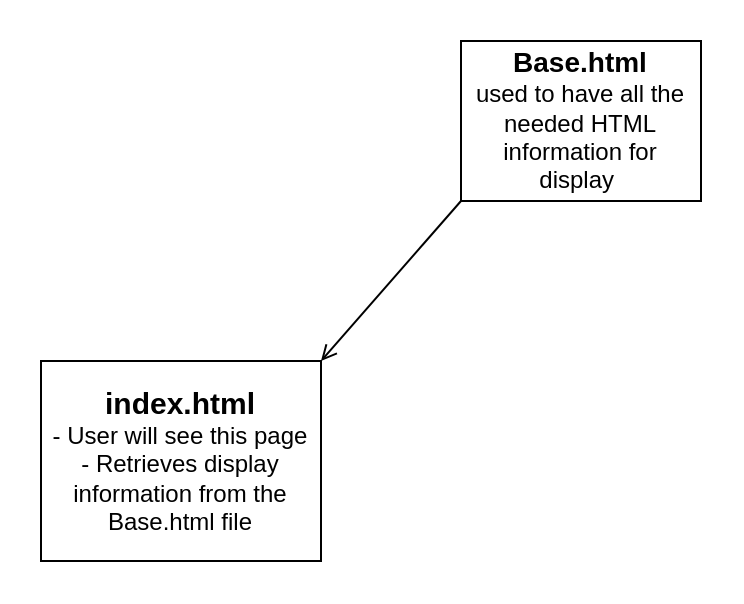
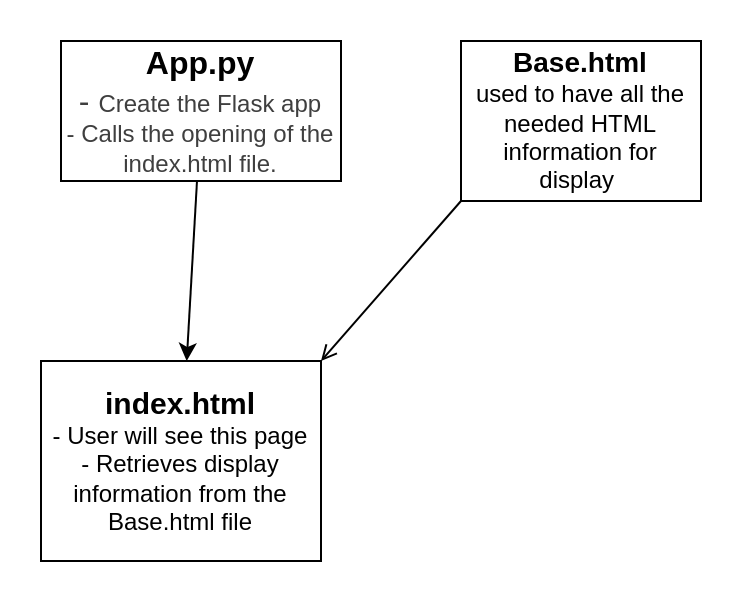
none -> (201, 111)
none -> (192, 264)
